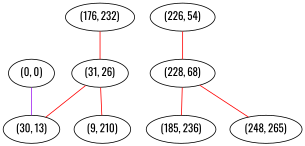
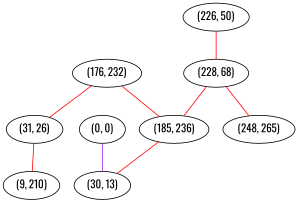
(183, 17) -> (216, 17)
(66, 101) -> (138, 158)
none -> (141, 101)
